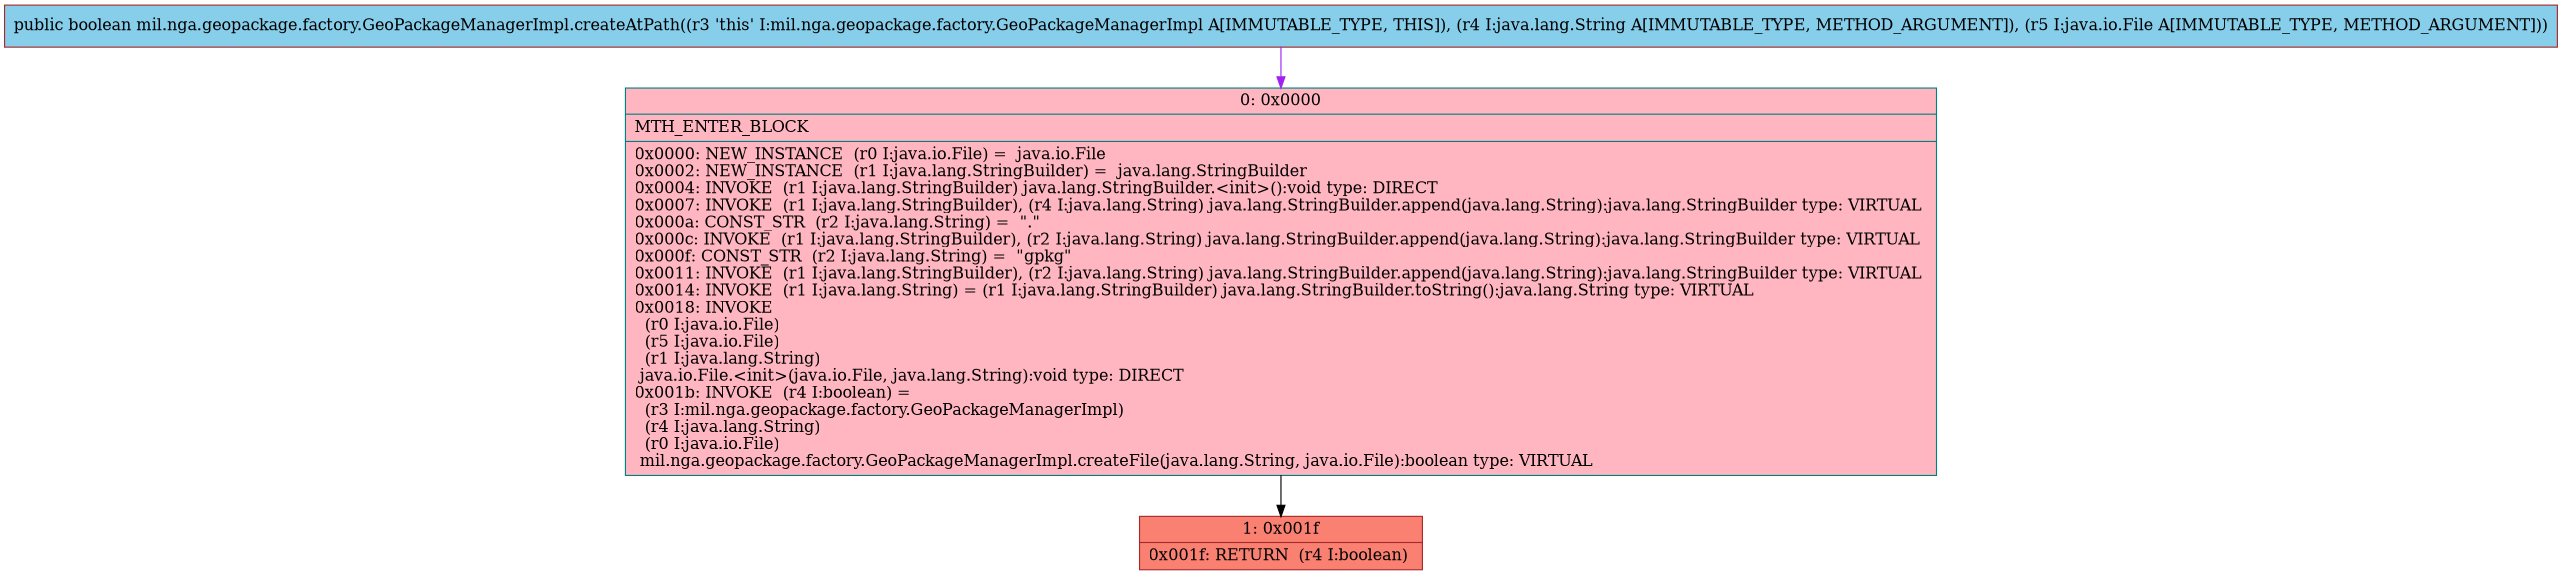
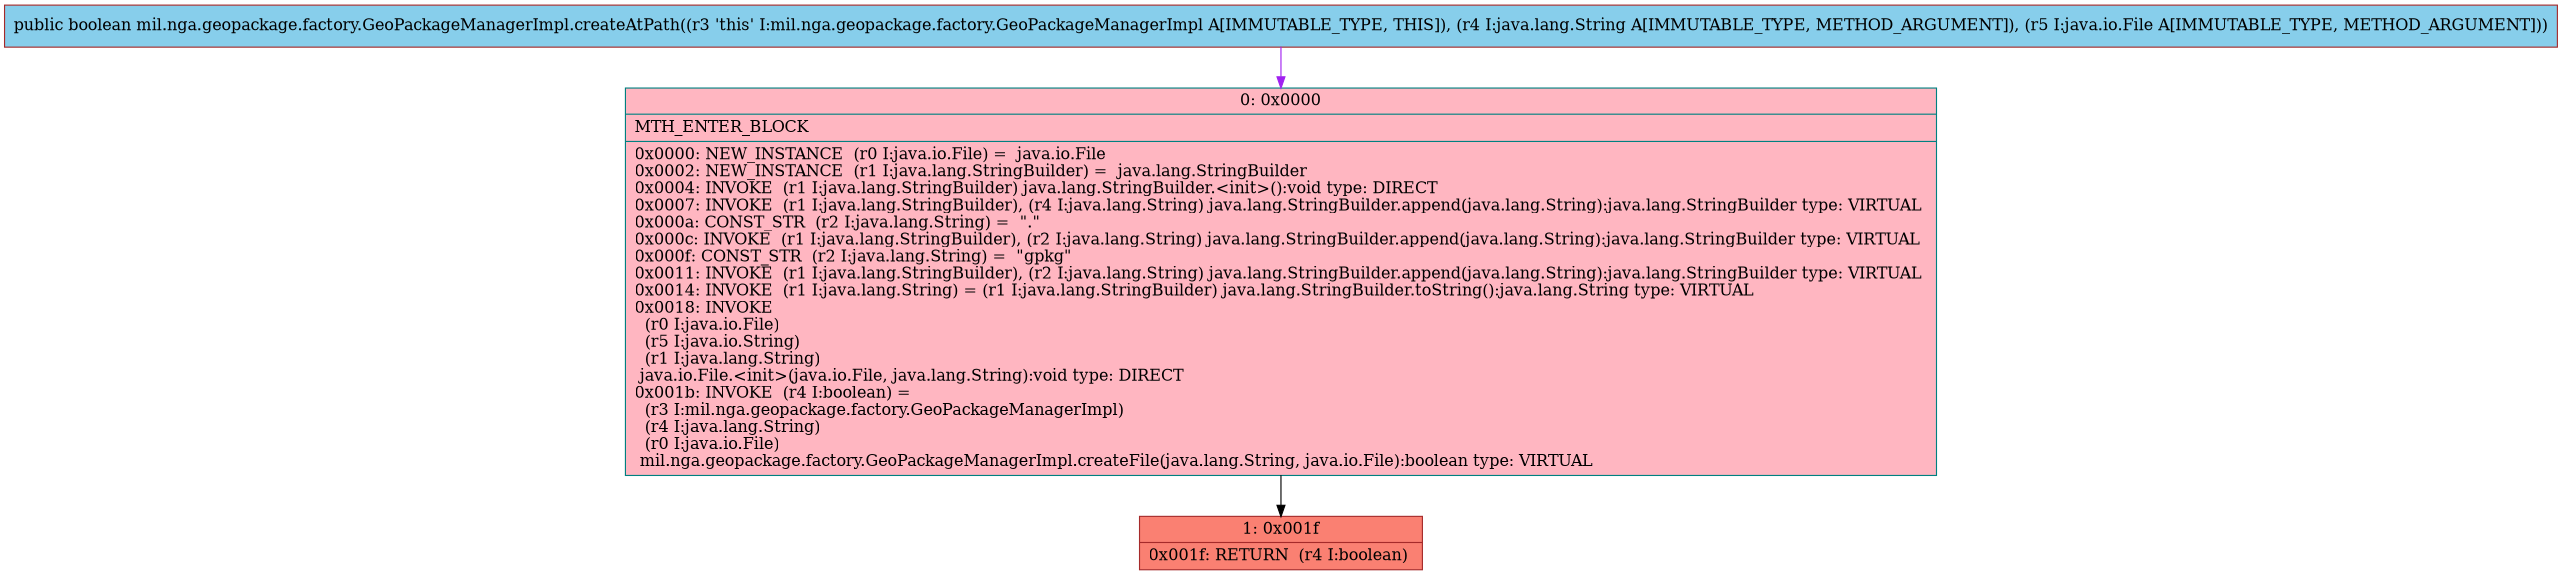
(707, 342) -> (717, 342)
